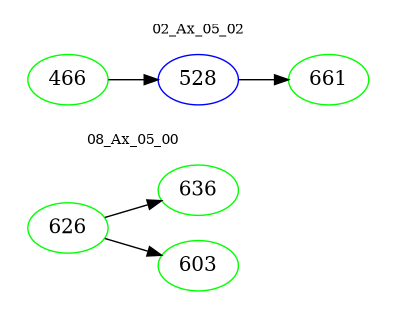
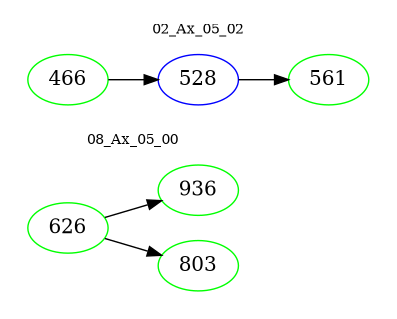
(329, 80) -> (329, 80)
(198, 190) -> (198, 190)
(198, 266) -> (198, 266)
